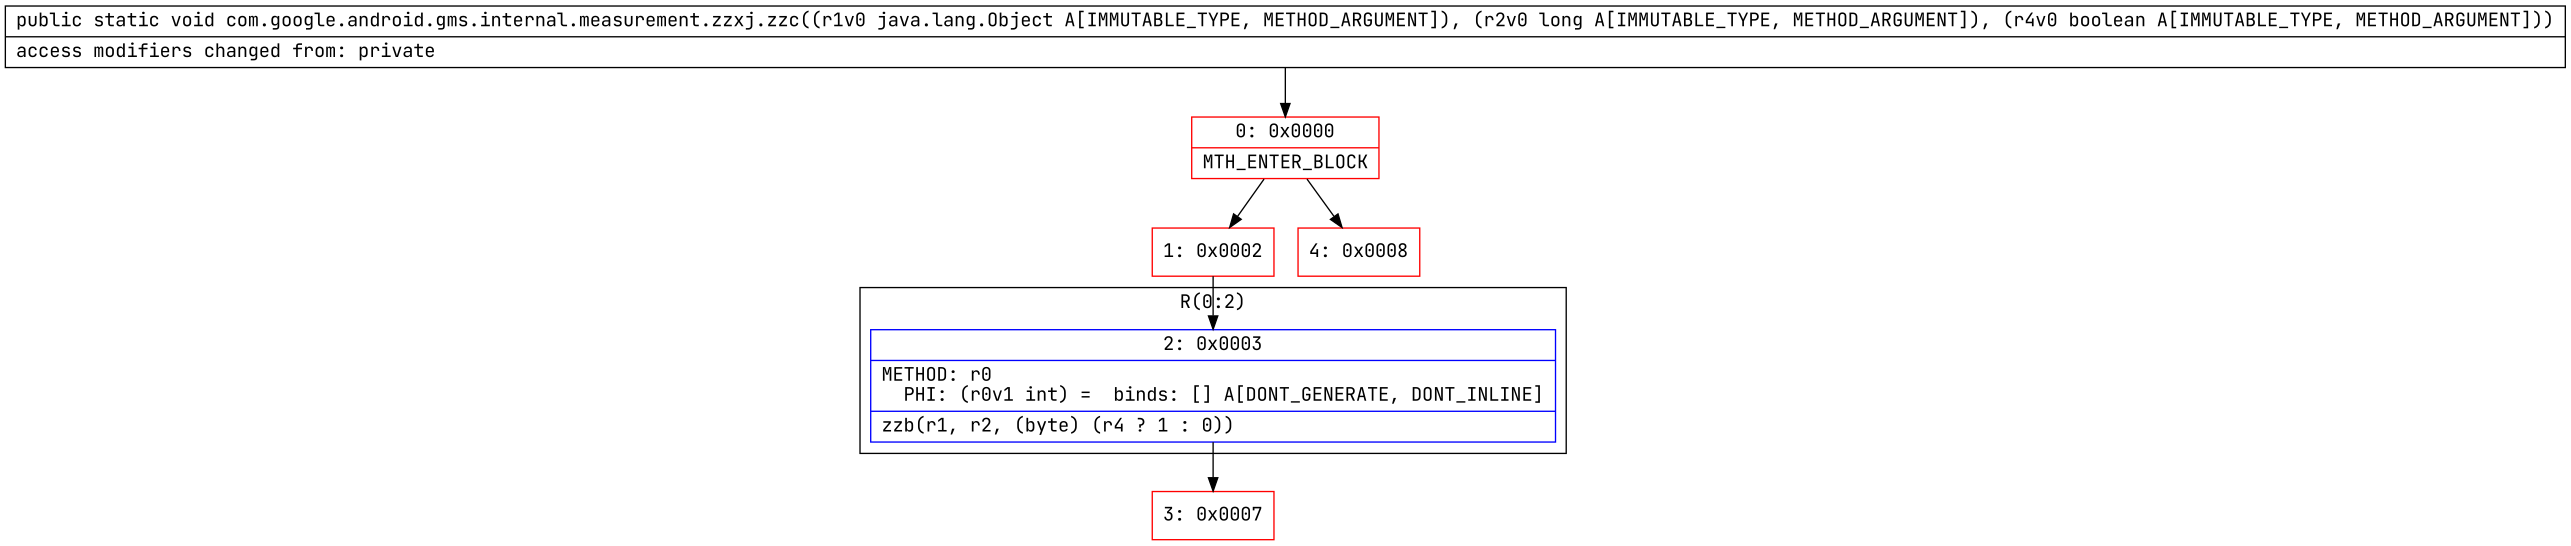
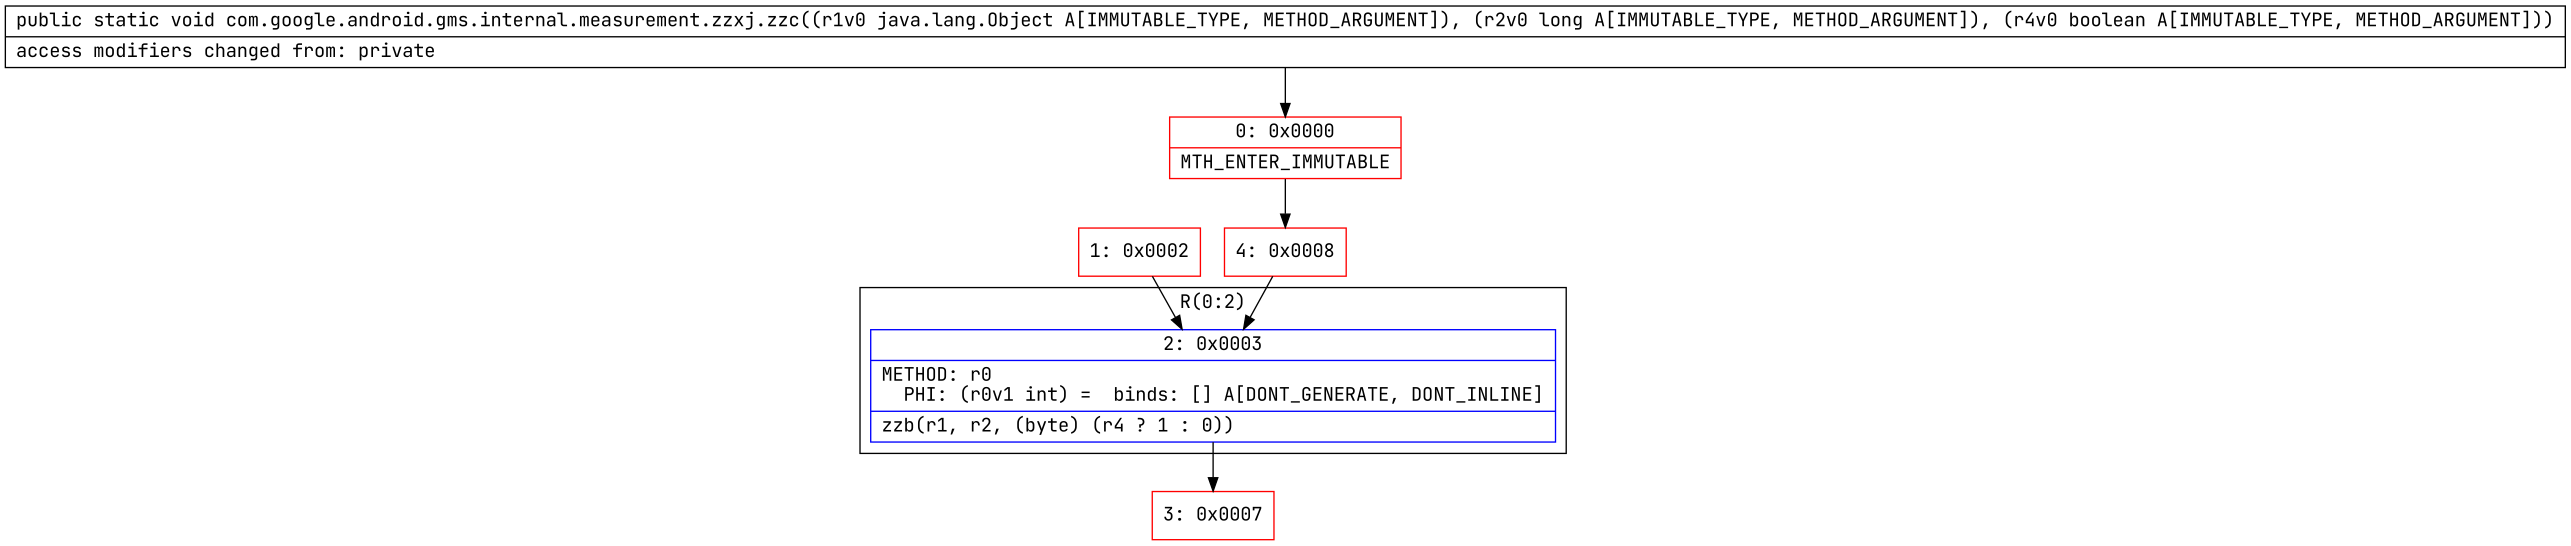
(1285, 163) -> (1285, 163)
(1251, 198) -> none
none -> (1261, 297)
